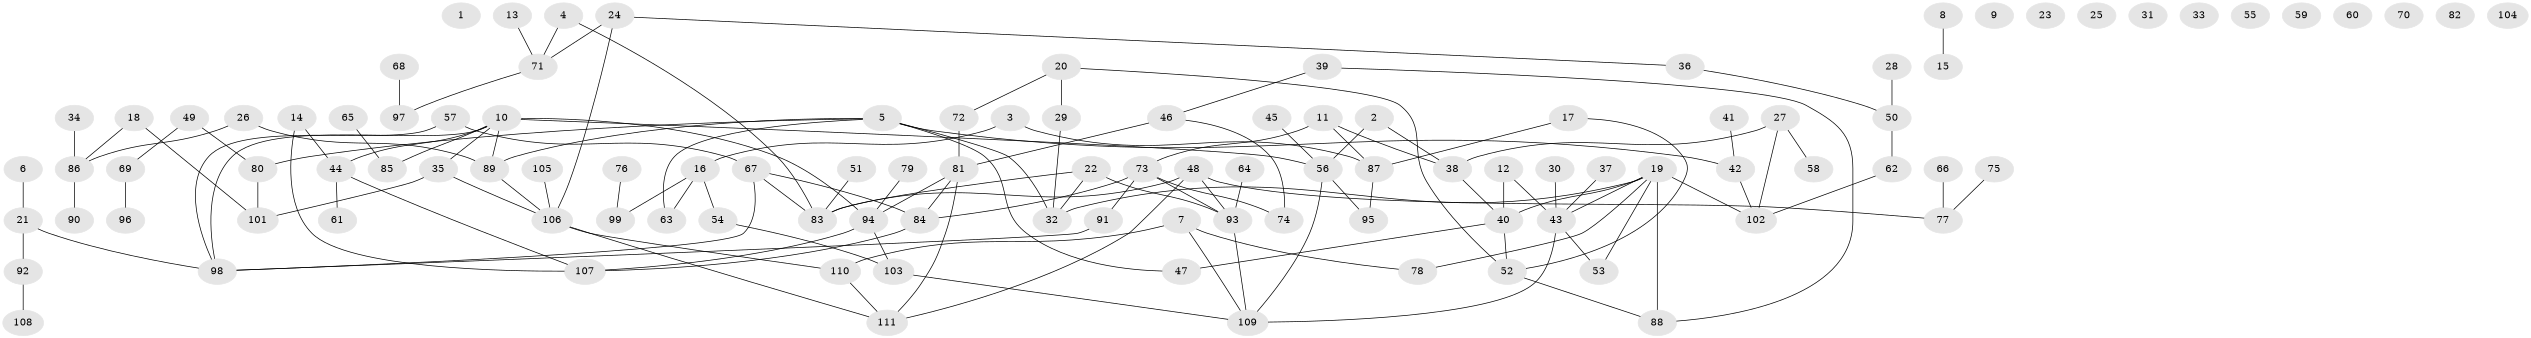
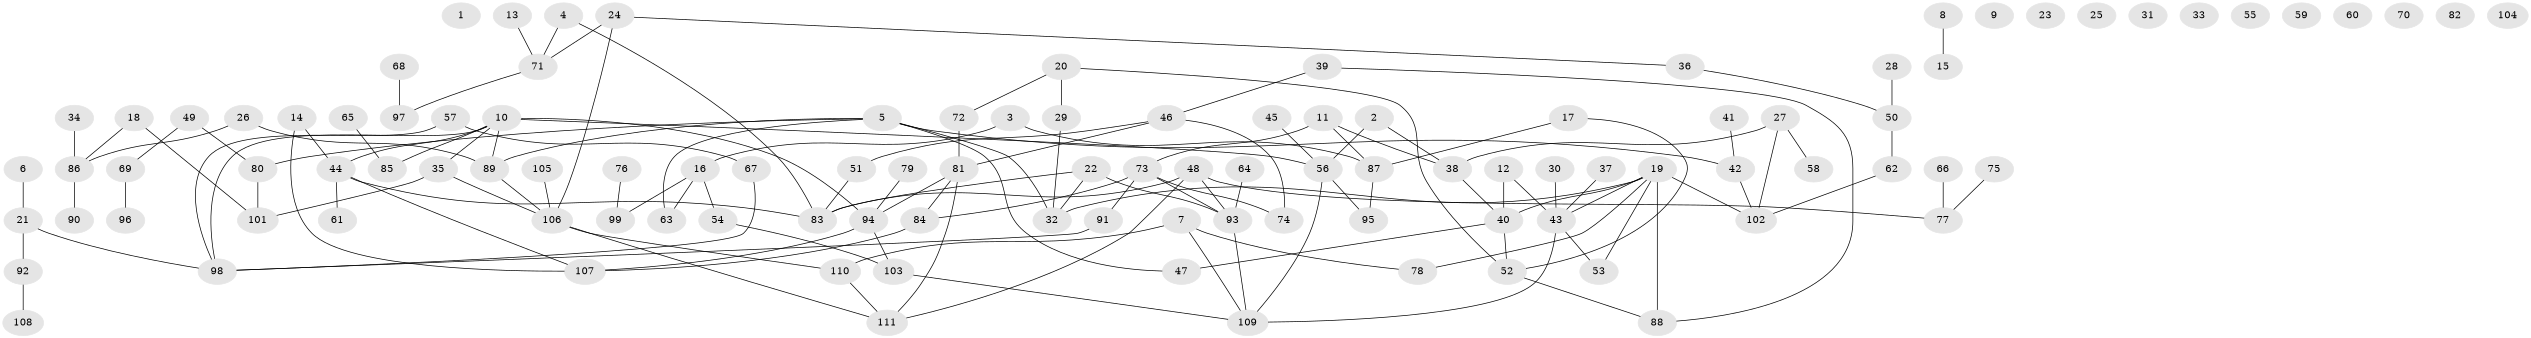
none -> (1030, 136)
(845, 192) -> none
(784, 195) -> (574, 203)
